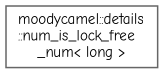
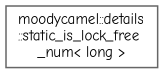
(82, 37) -> (82, 37)
